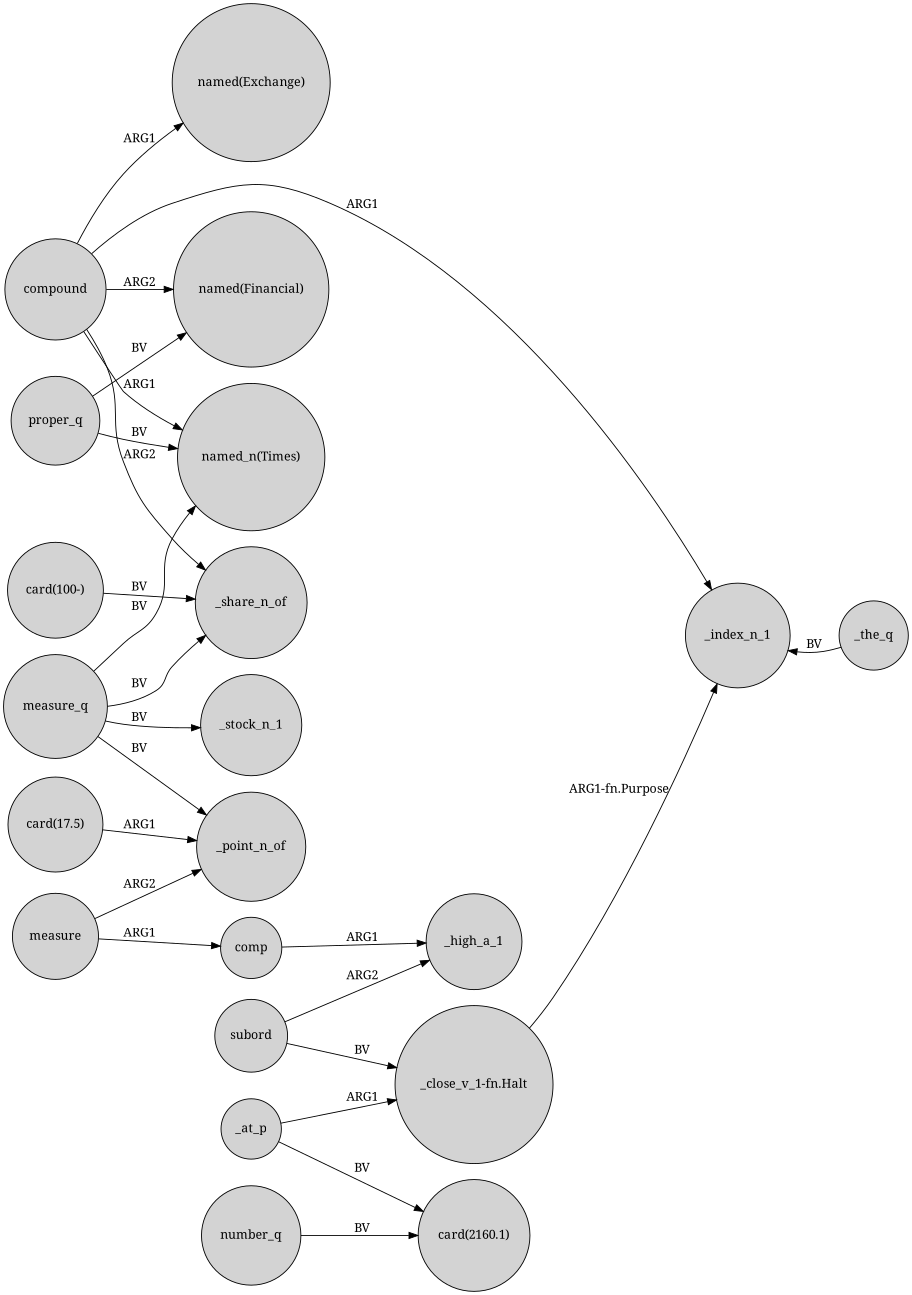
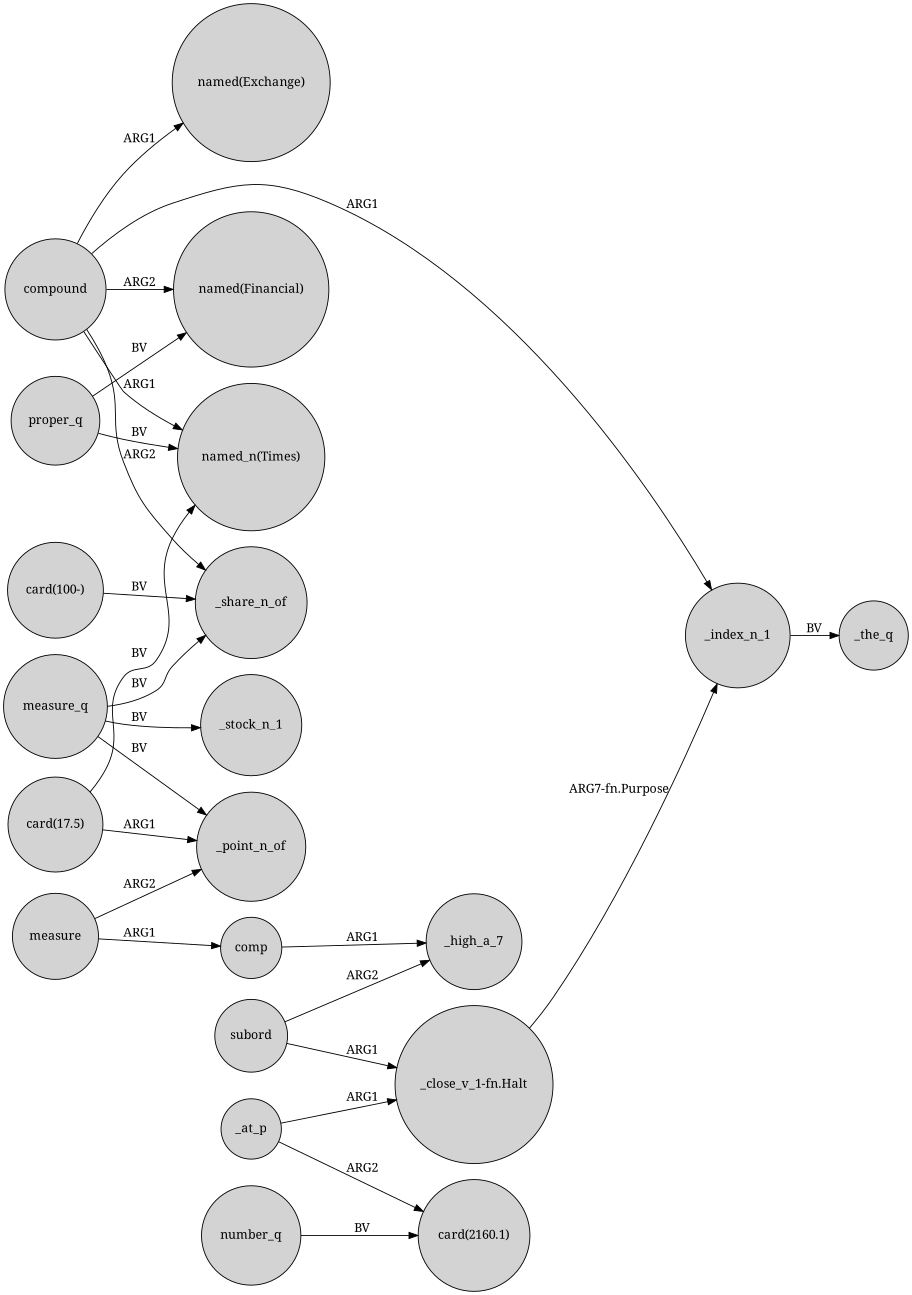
(161, 603) -> (155, 662)
(819, 652) -> (810, 636)
(619, 789) -> (619, 789)
(474, 942) -> (474, 942)
(363, 1050) -> (363, 1050)
(363, 1168) -> (363, 1168)
